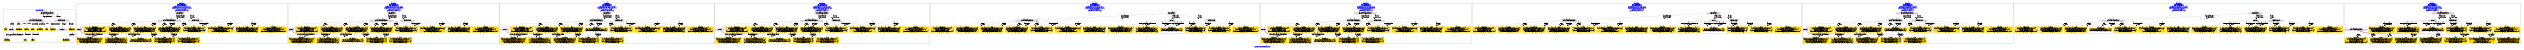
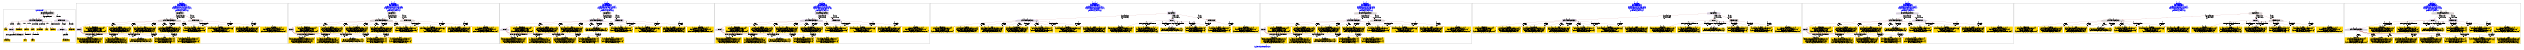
(69, 35) -> (63, 35)
